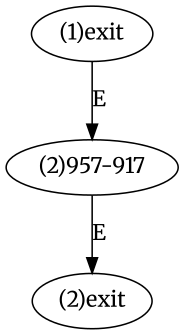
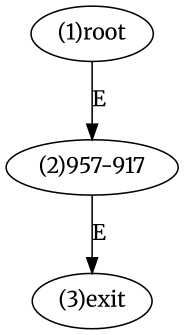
(92, 34) -> (92, 34)
(92, 301) -> (92, 301)
